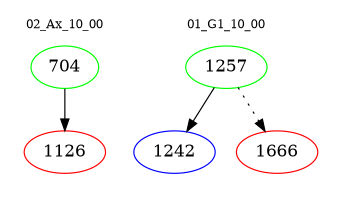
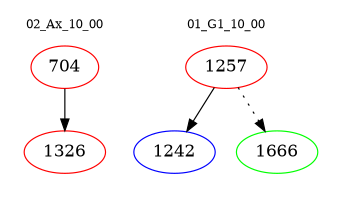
(65, 67) -> (65, 67)
(226, 67) -> (226, 67)
(65, 152) -> (65, 152)
(277, 152) -> (277, 152)
